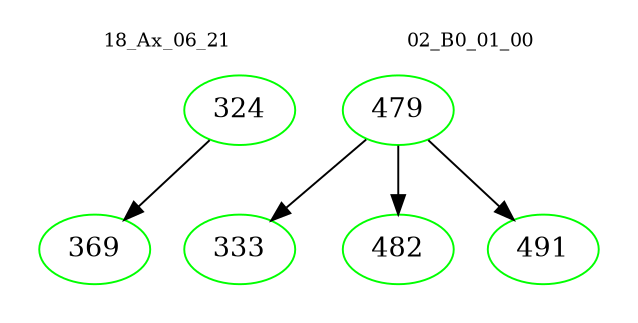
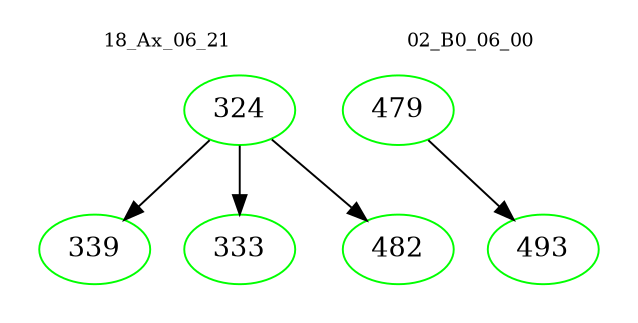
(471, 42) -> (471, 42)
(340, 162) -> (240, 170)
(398, 170) -> (298, 162)
(95, 249) -> (95, 249)
(543, 249) -> (543, 249)
